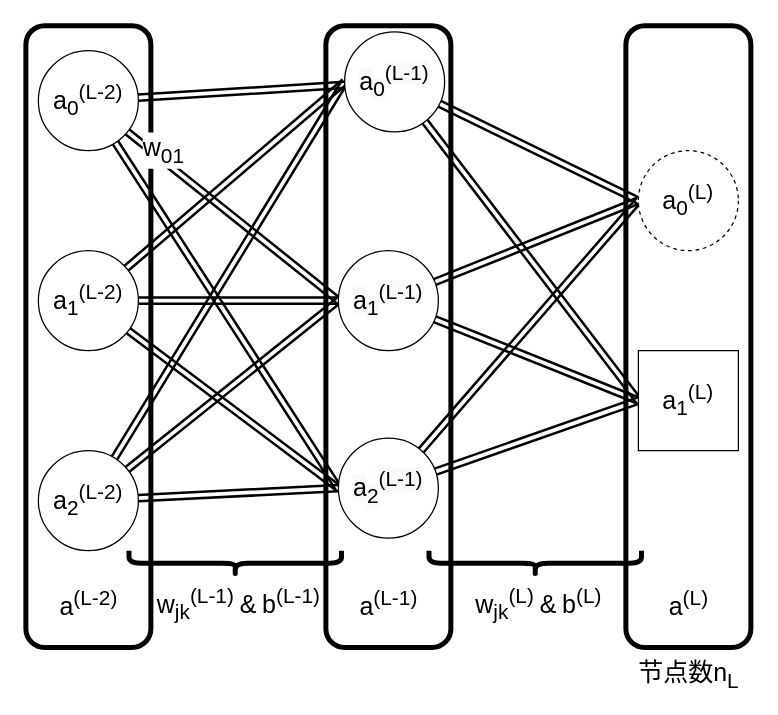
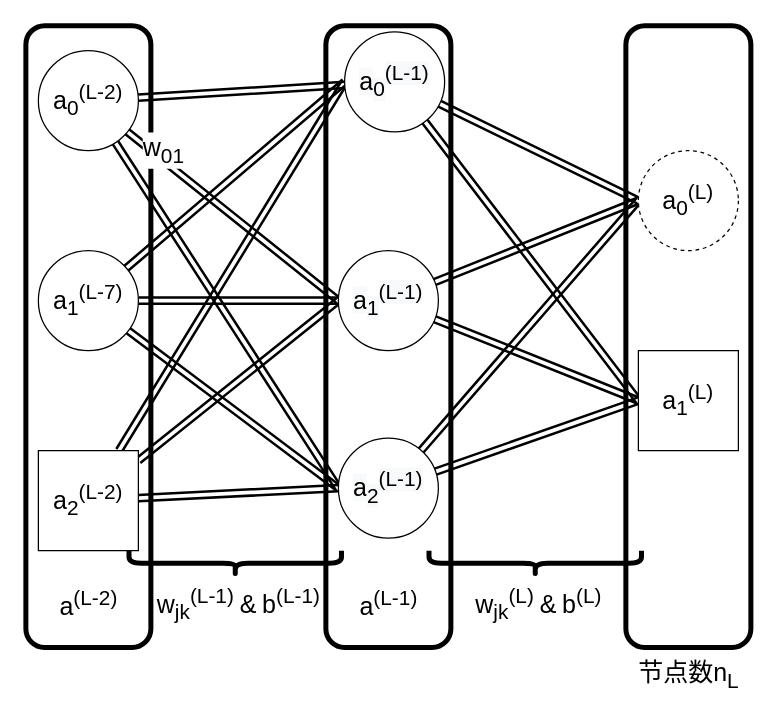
(88, 301) -> (88, 301)
(88, 501) -> (88, 501)
(688, 604) -> none
